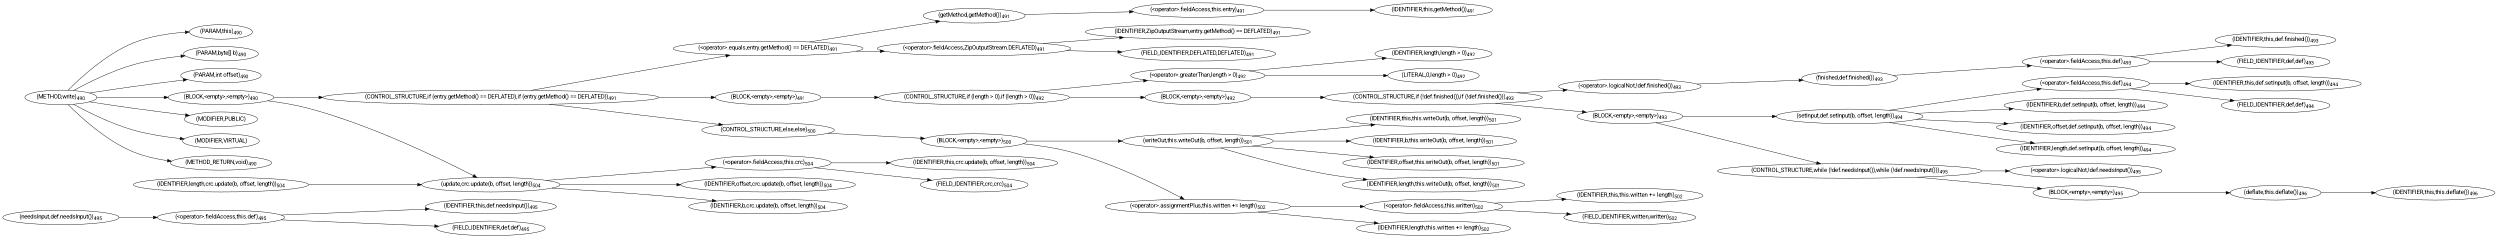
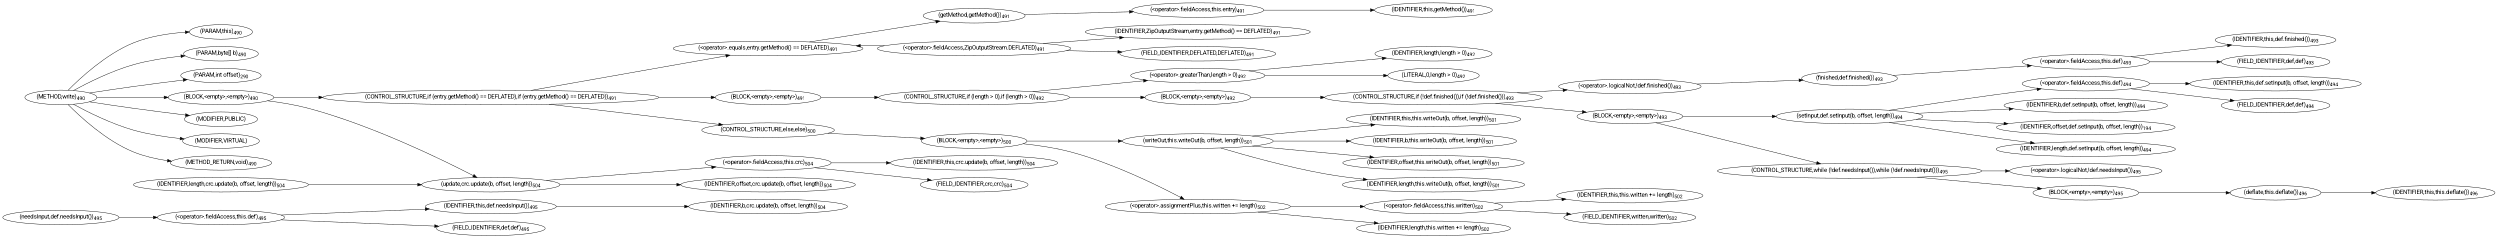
(868, 51) -> (872, 46)
(244, 75) -> (244, 75)
(2147, 127) -> (2147, 127)
(632, 194) -> (620, 207)
